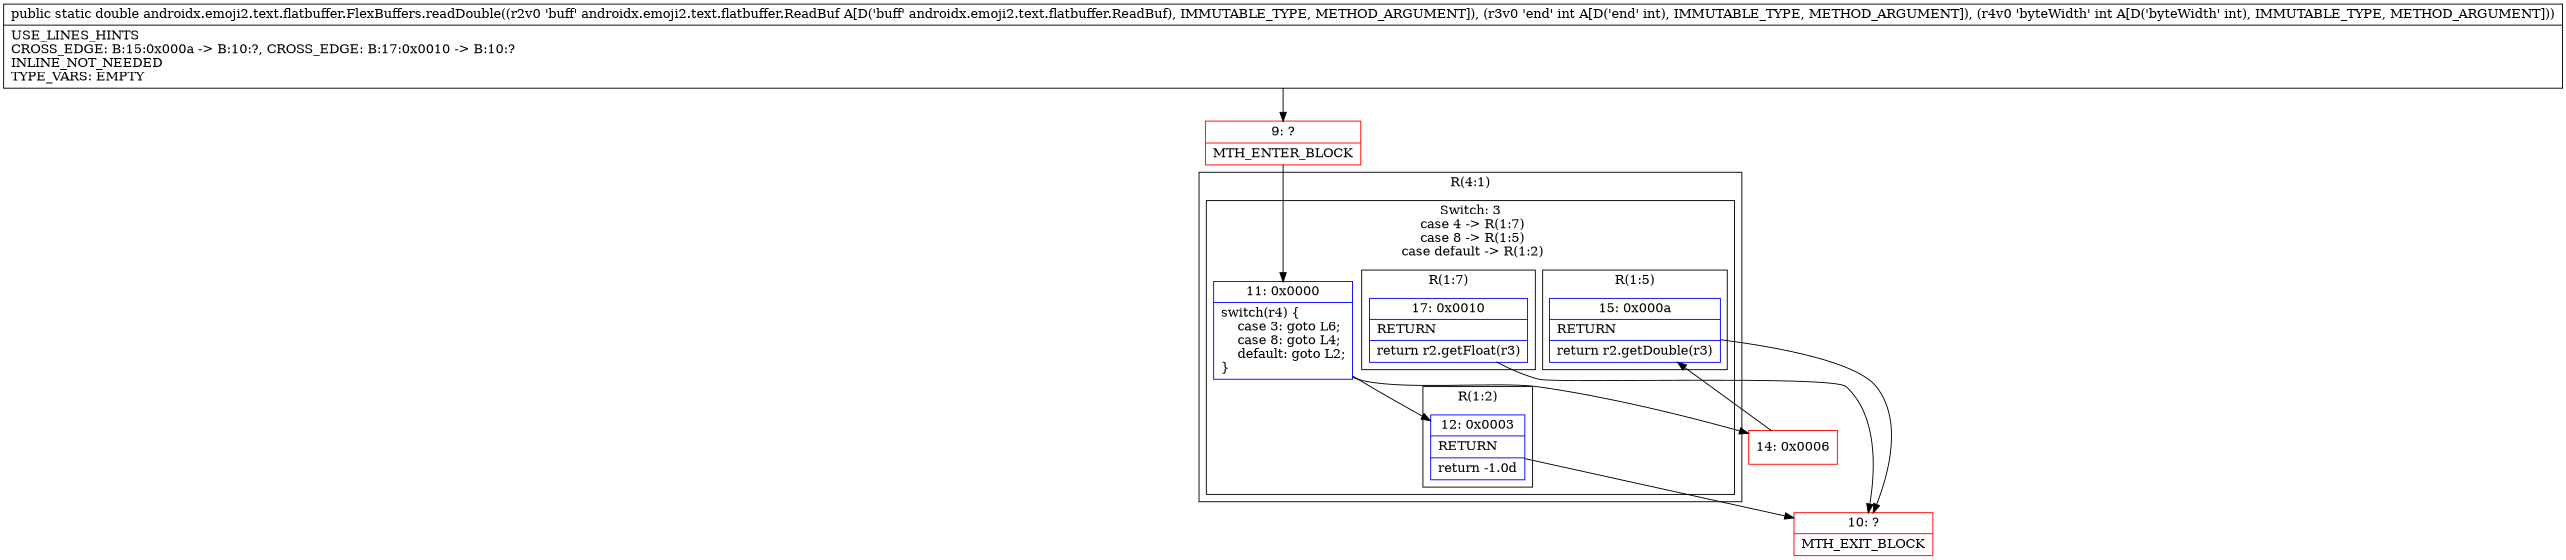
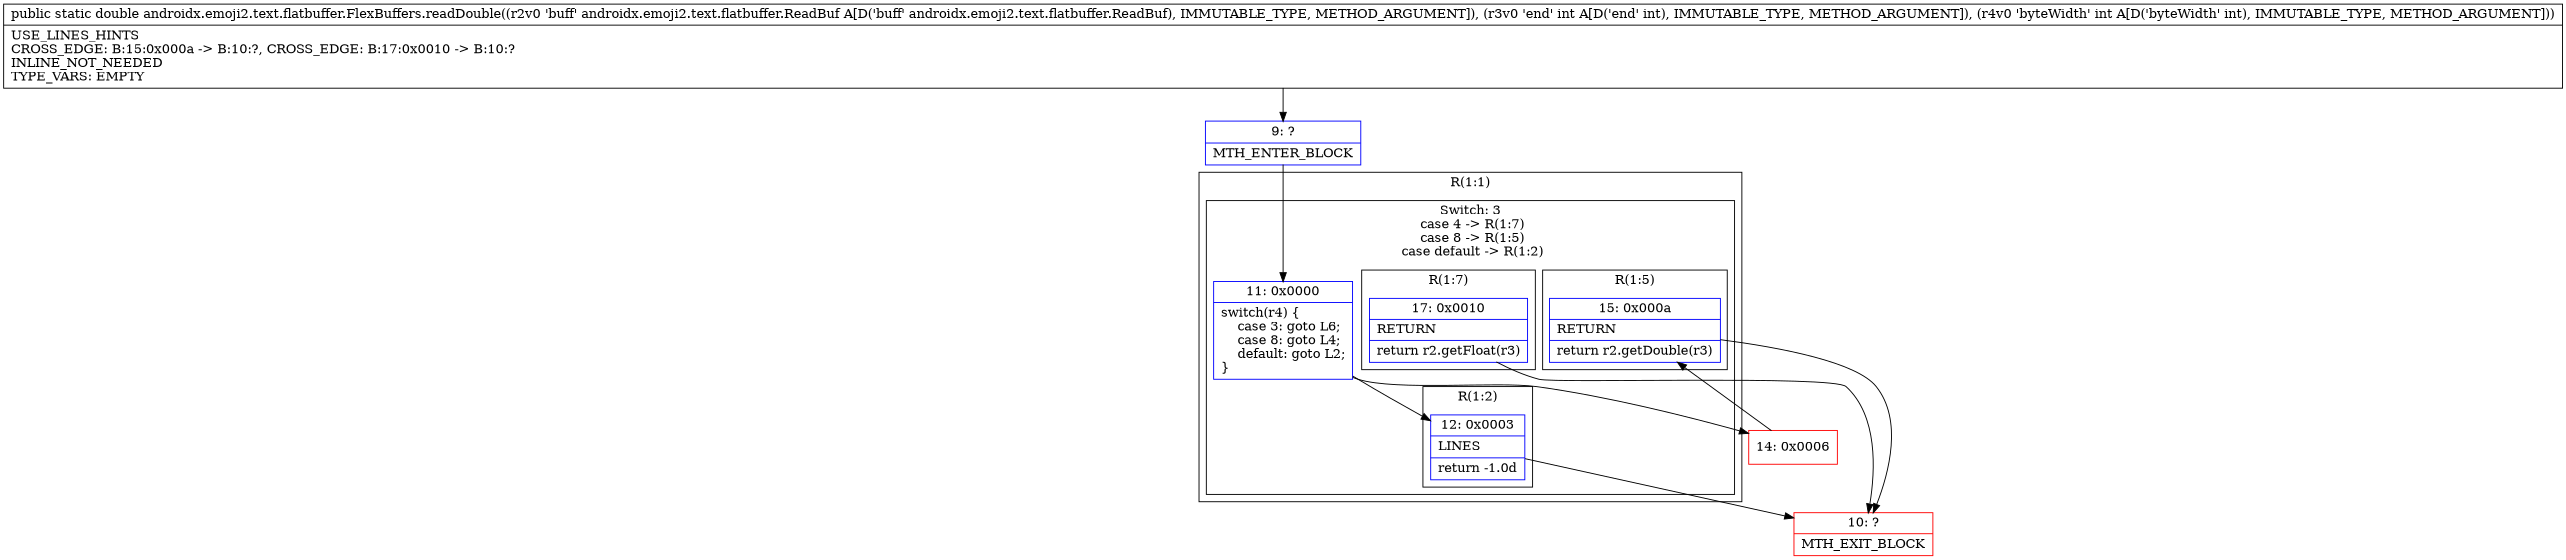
(1283, 143) -> (1283, 143)
(1470, 183) -> (1470, 183)
(1468, 446) -> (1459, 446)
